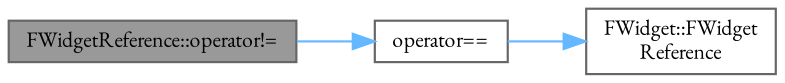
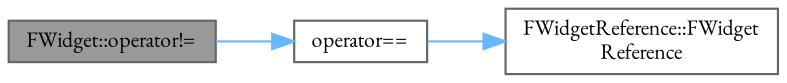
(153, 41) -> (112, 41)
(681, 41) -> (642, 41)
